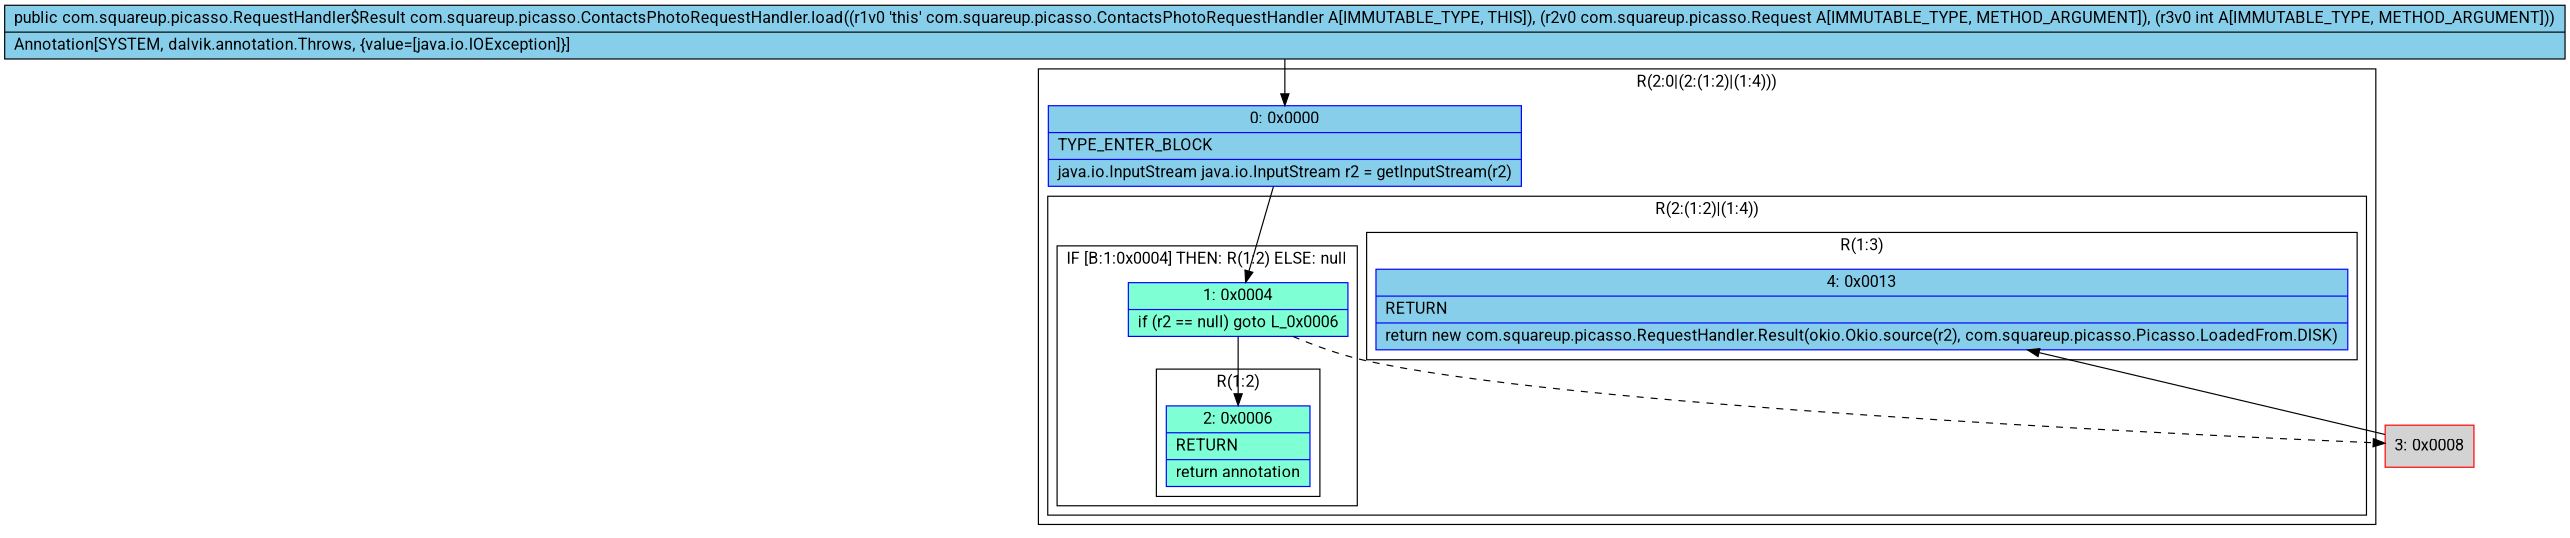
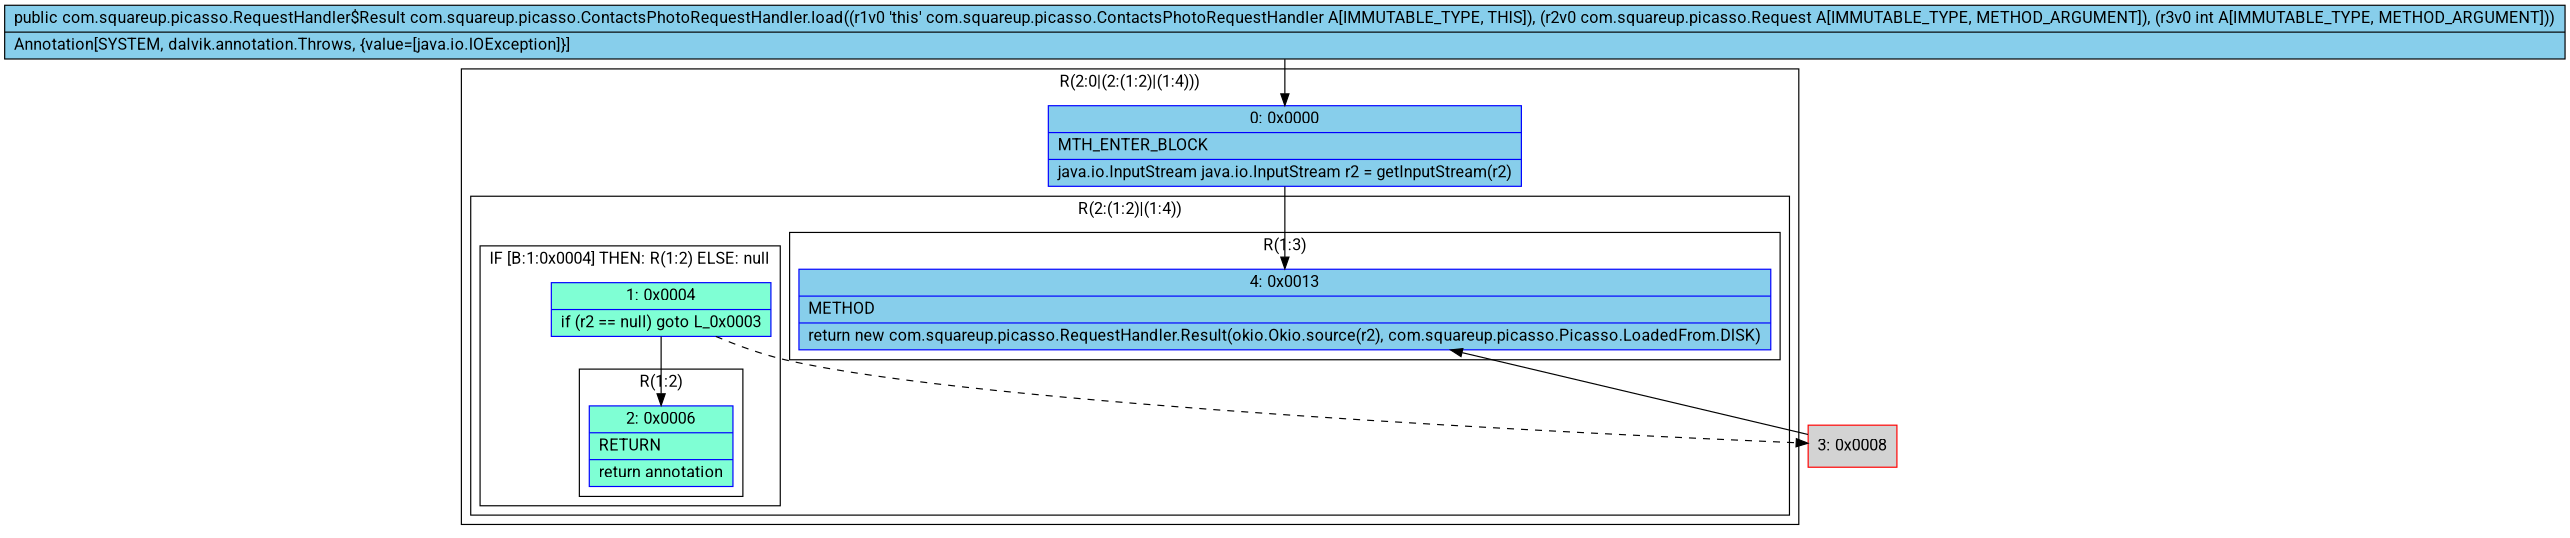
(1135, 145) -> (1134, 145)
(1261, 229) -> (1285, 222)
(1417, 309) -> (842, 309)
(1238, 322) -> (661, 322)
